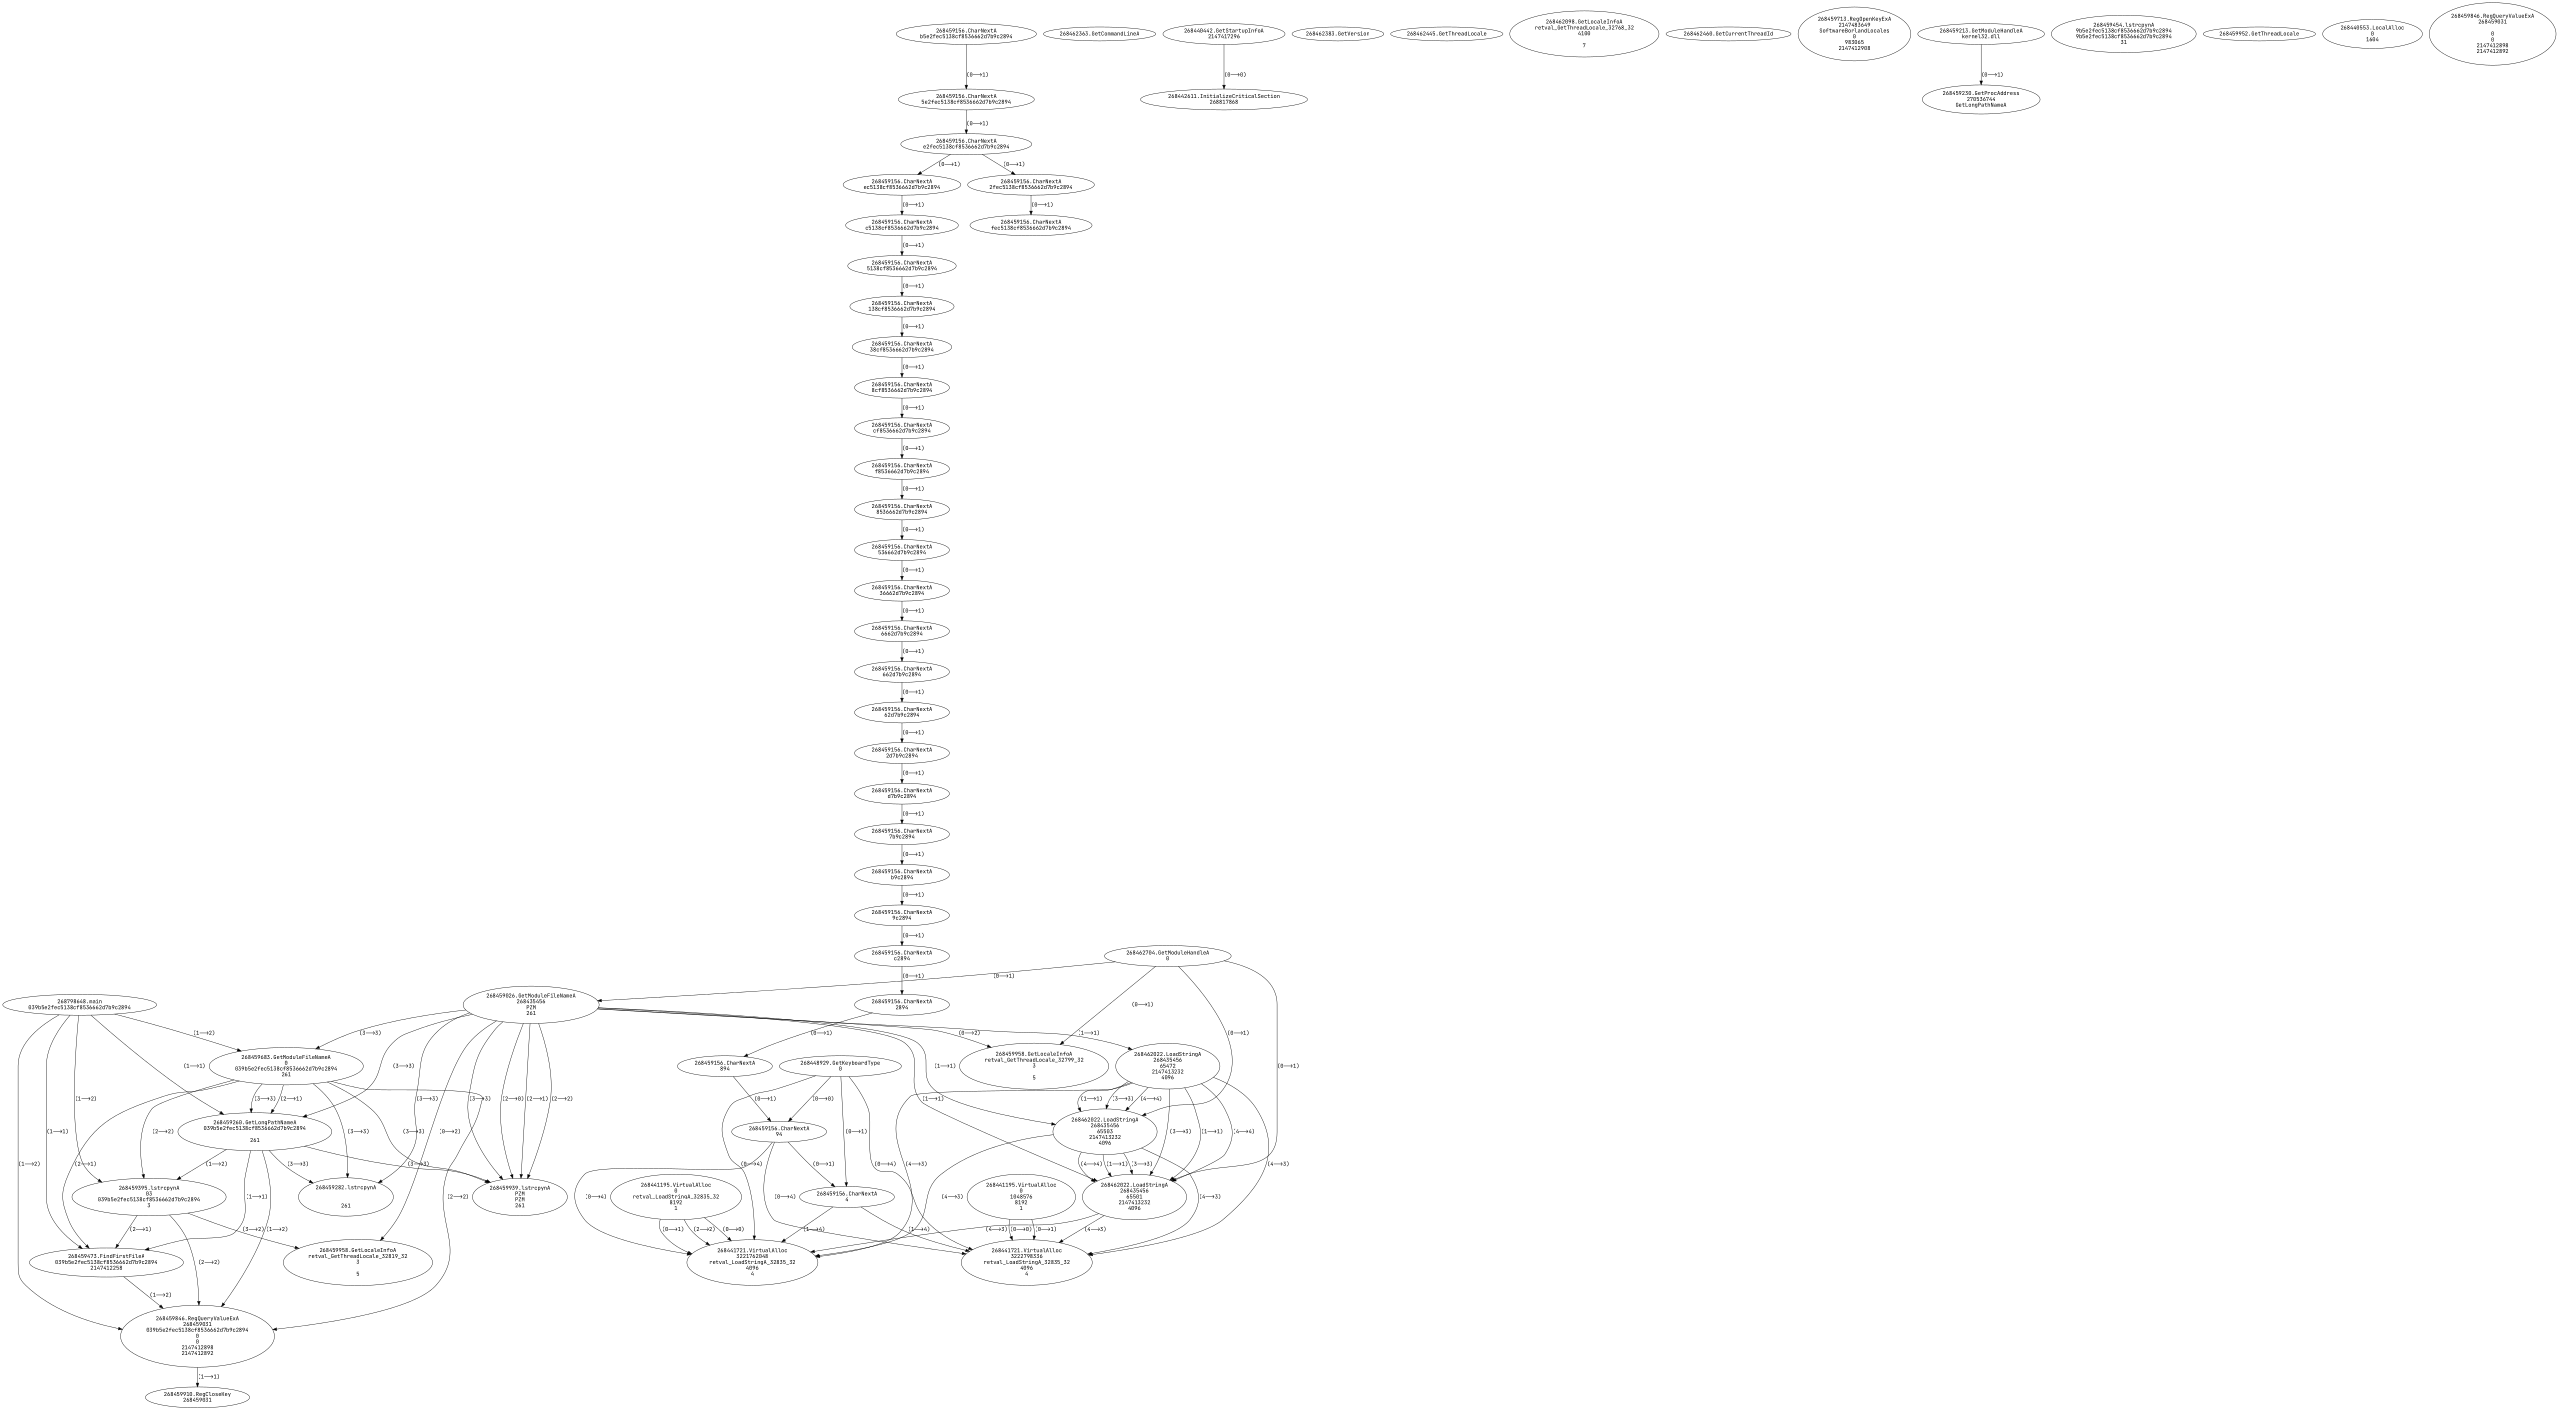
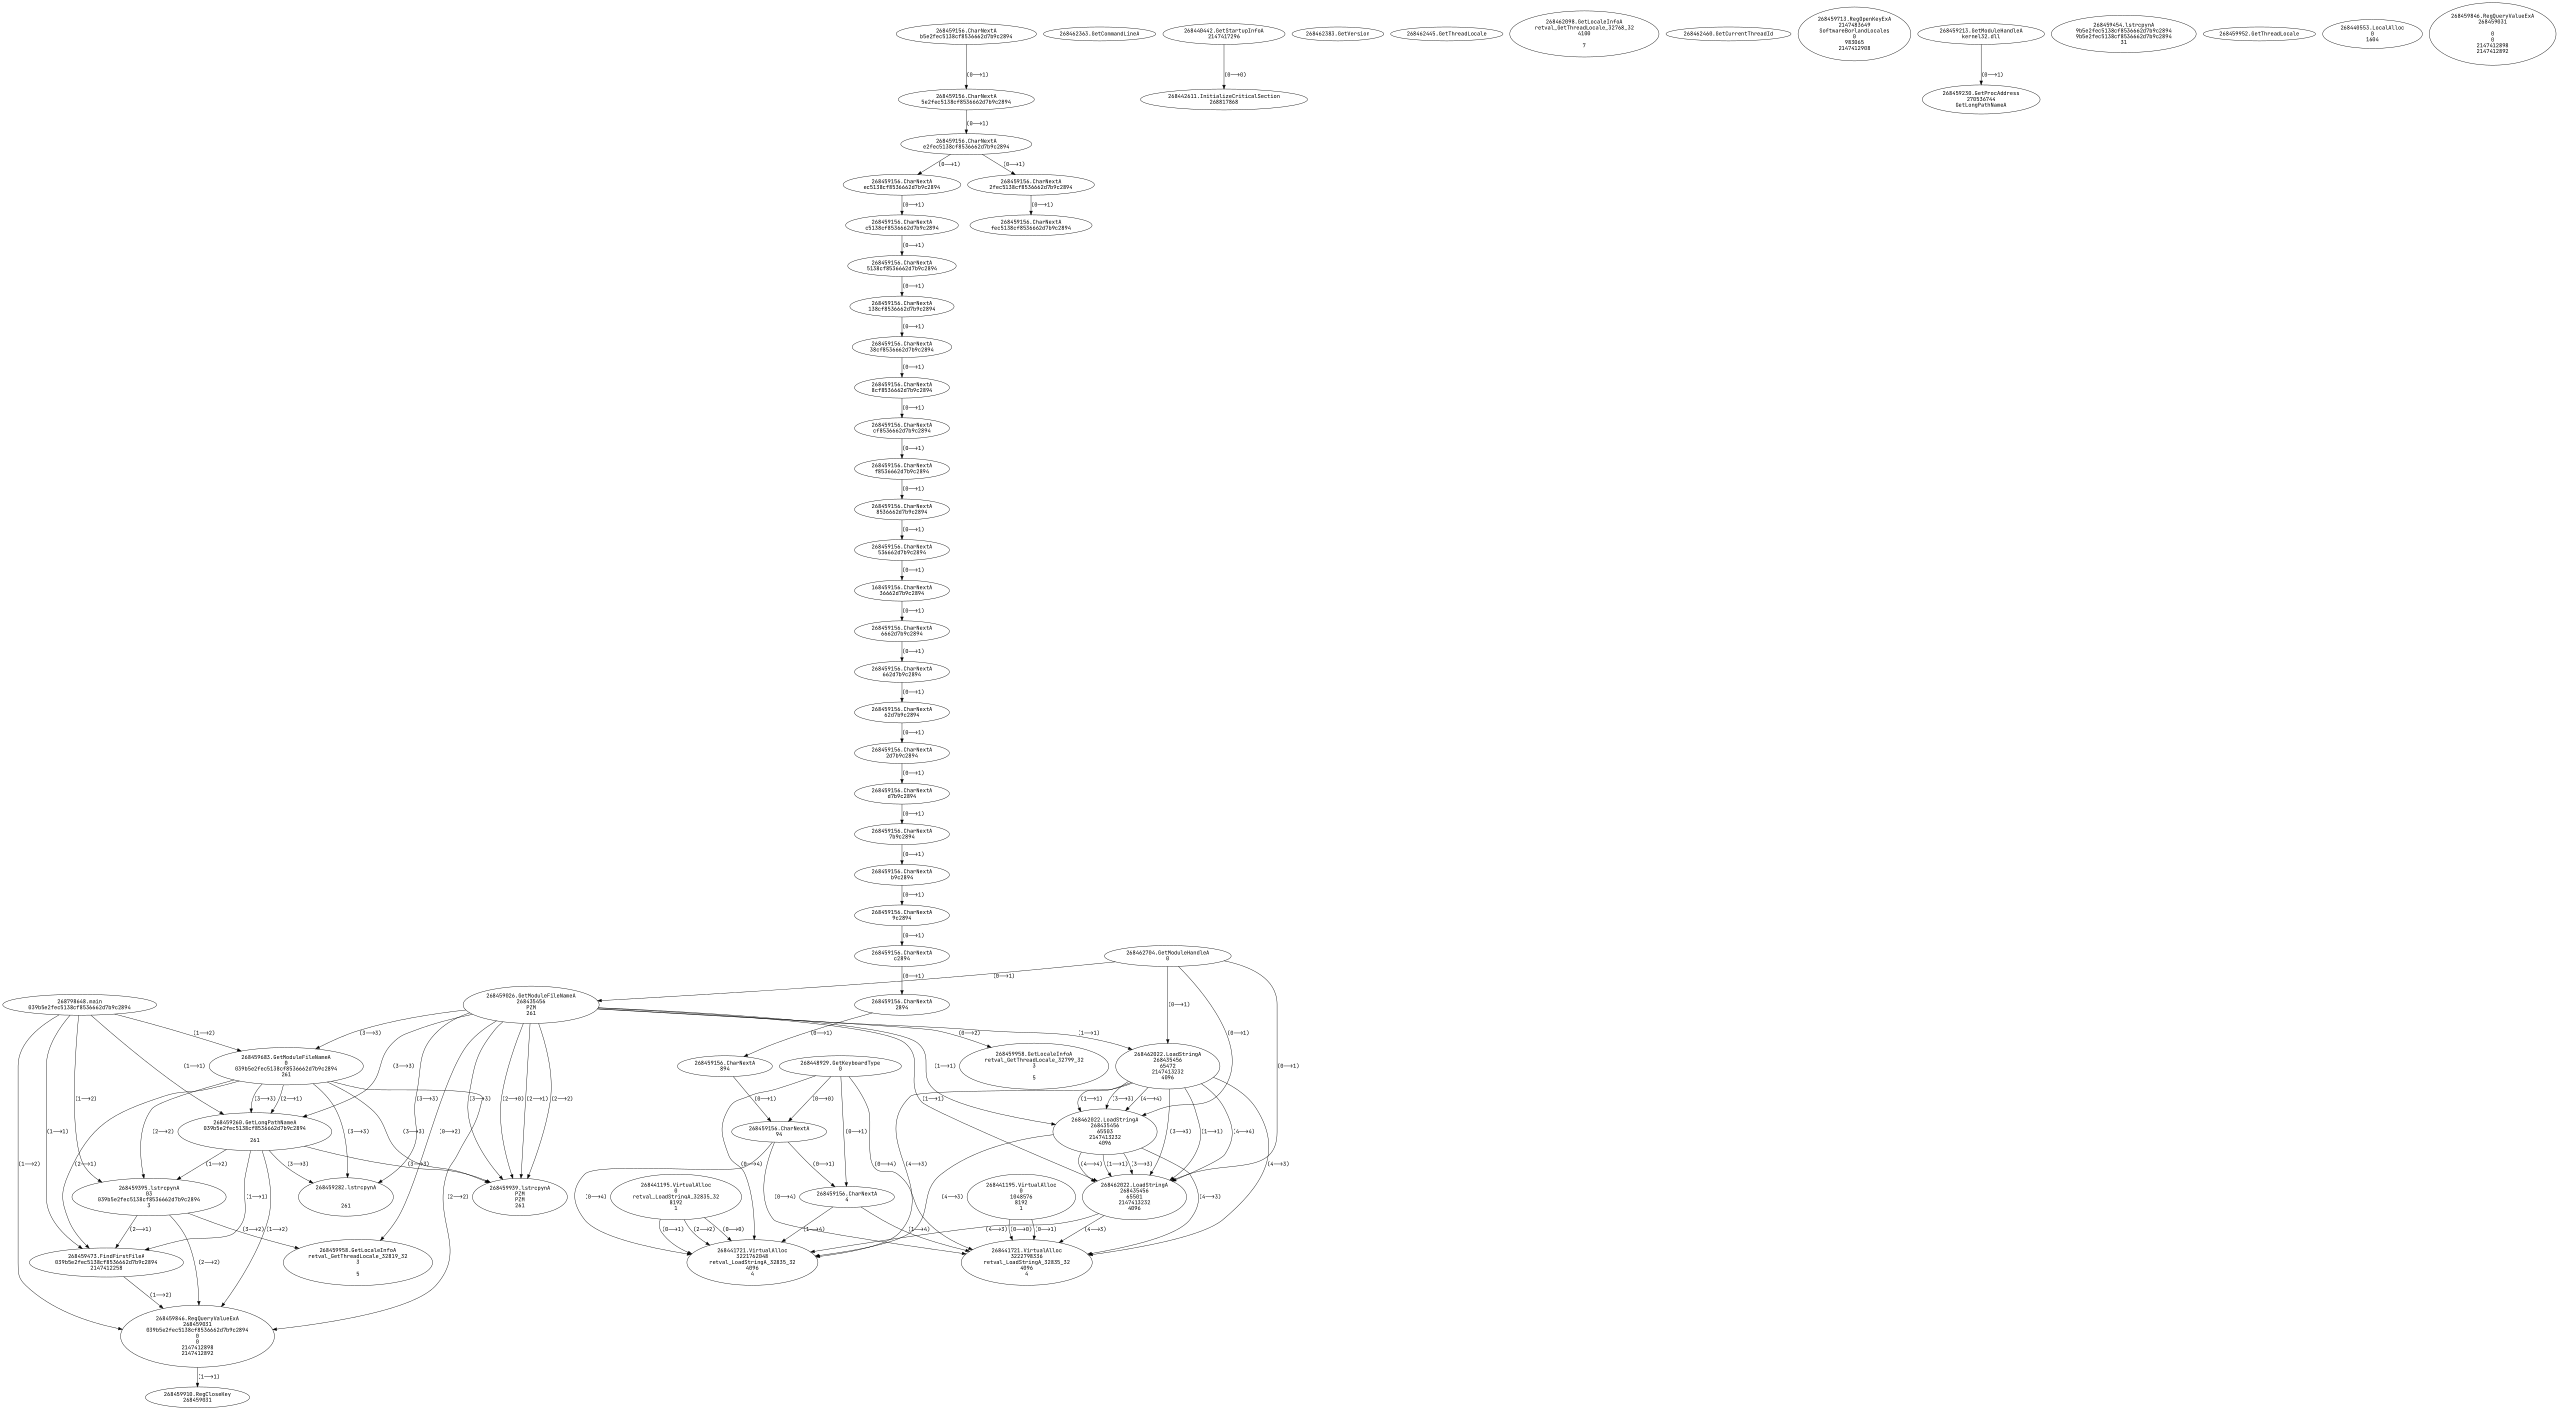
(902, 591) -> (902, 591)
(1109, 1004) -> (1168, 1003)
